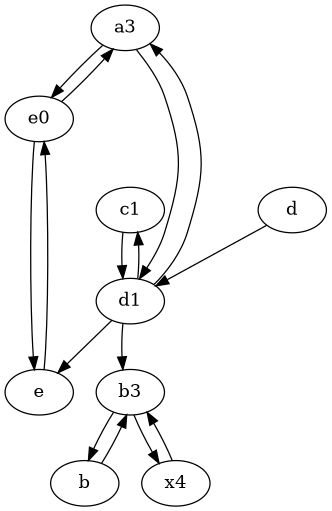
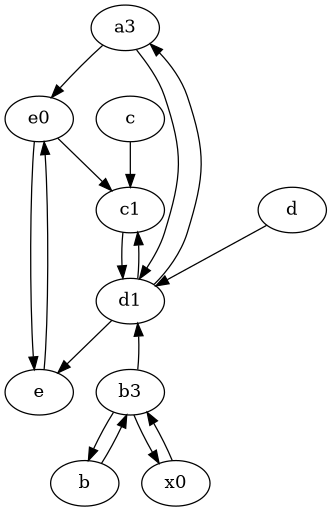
(84, 81) -> (80, 160)
none -> (130, 119)
(122, 340) -> (139, 353)
(176, 483) -> (176, 483)
